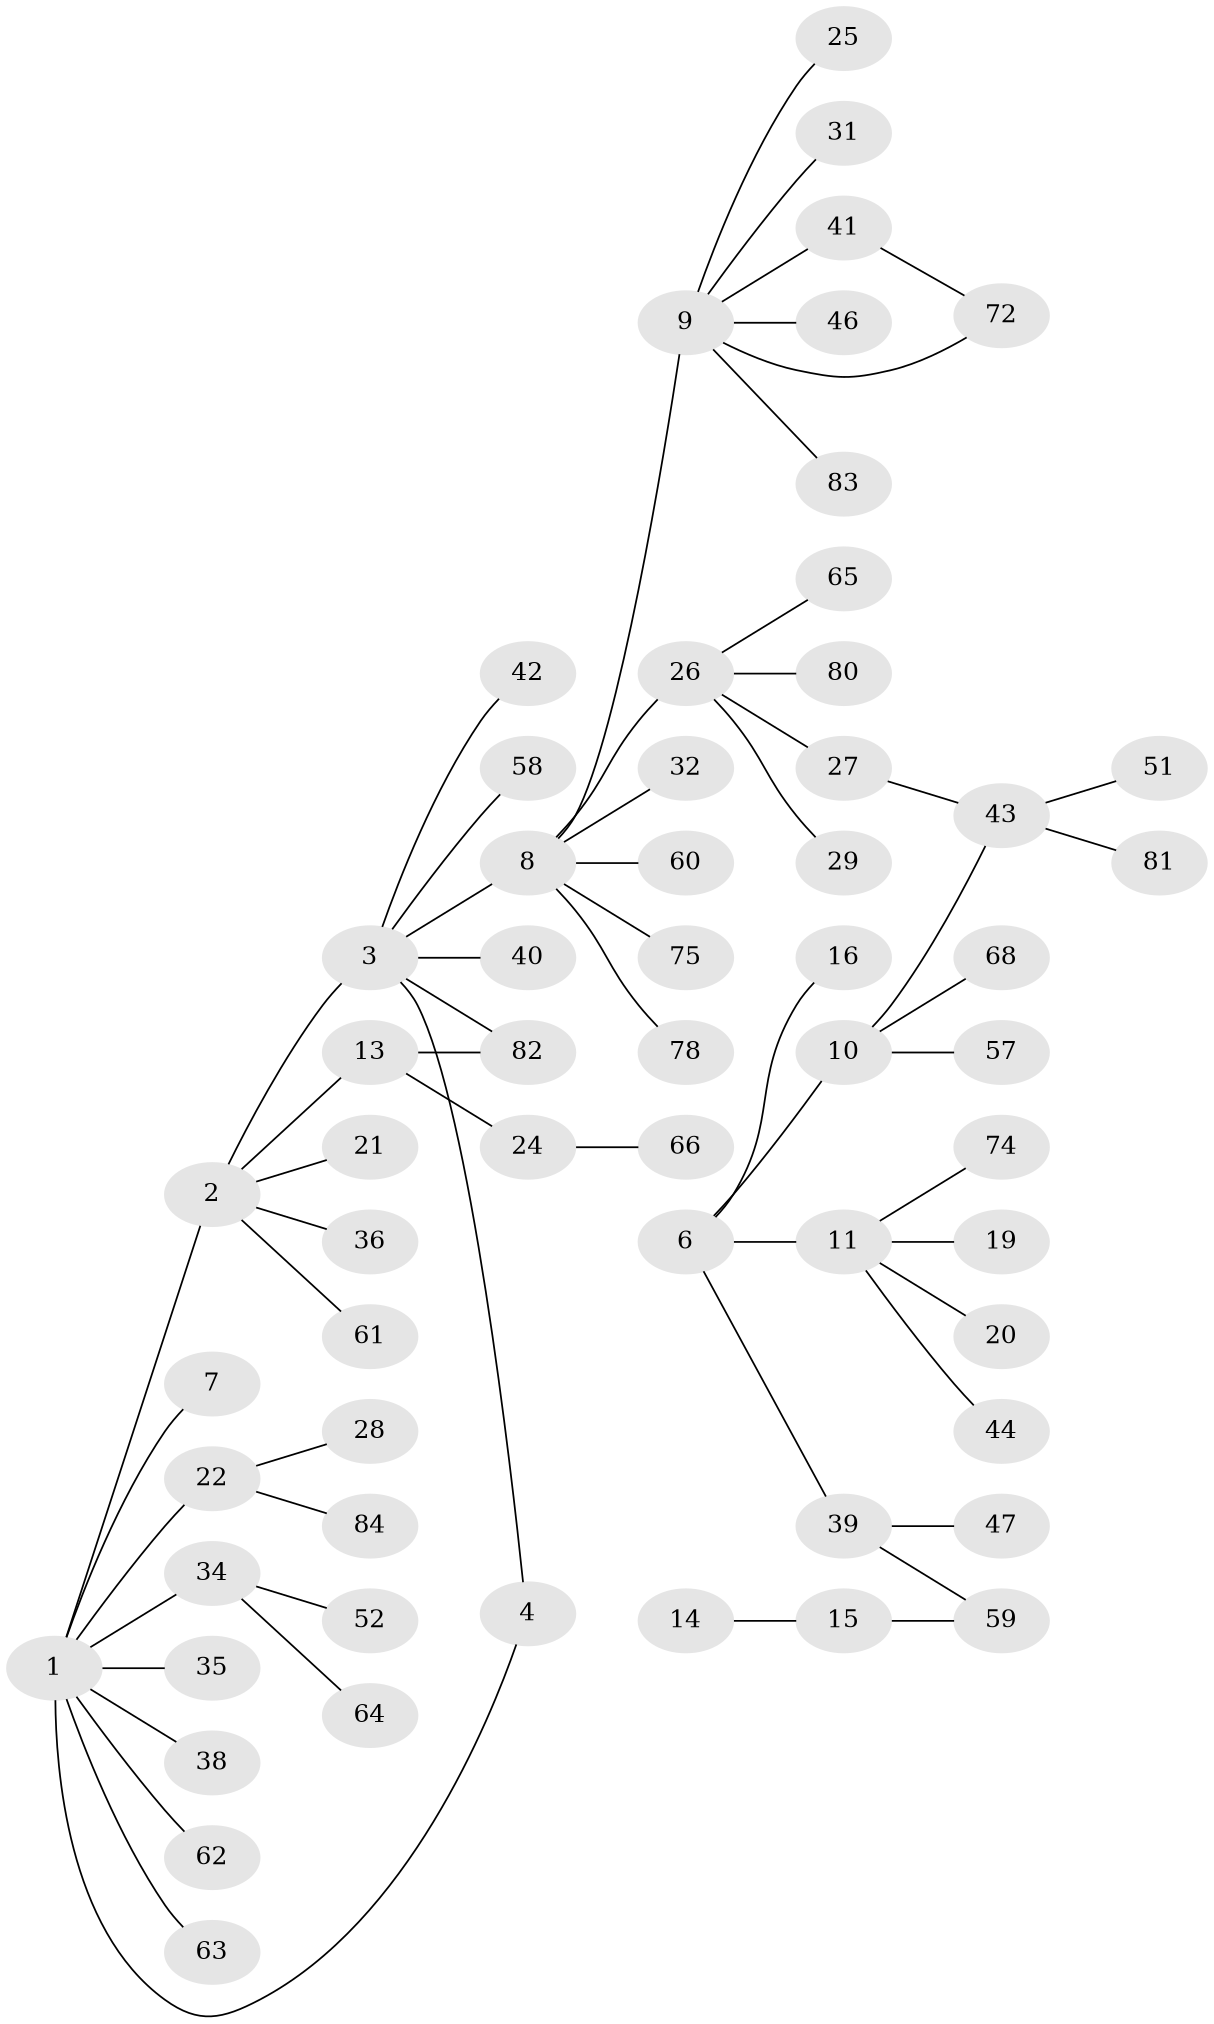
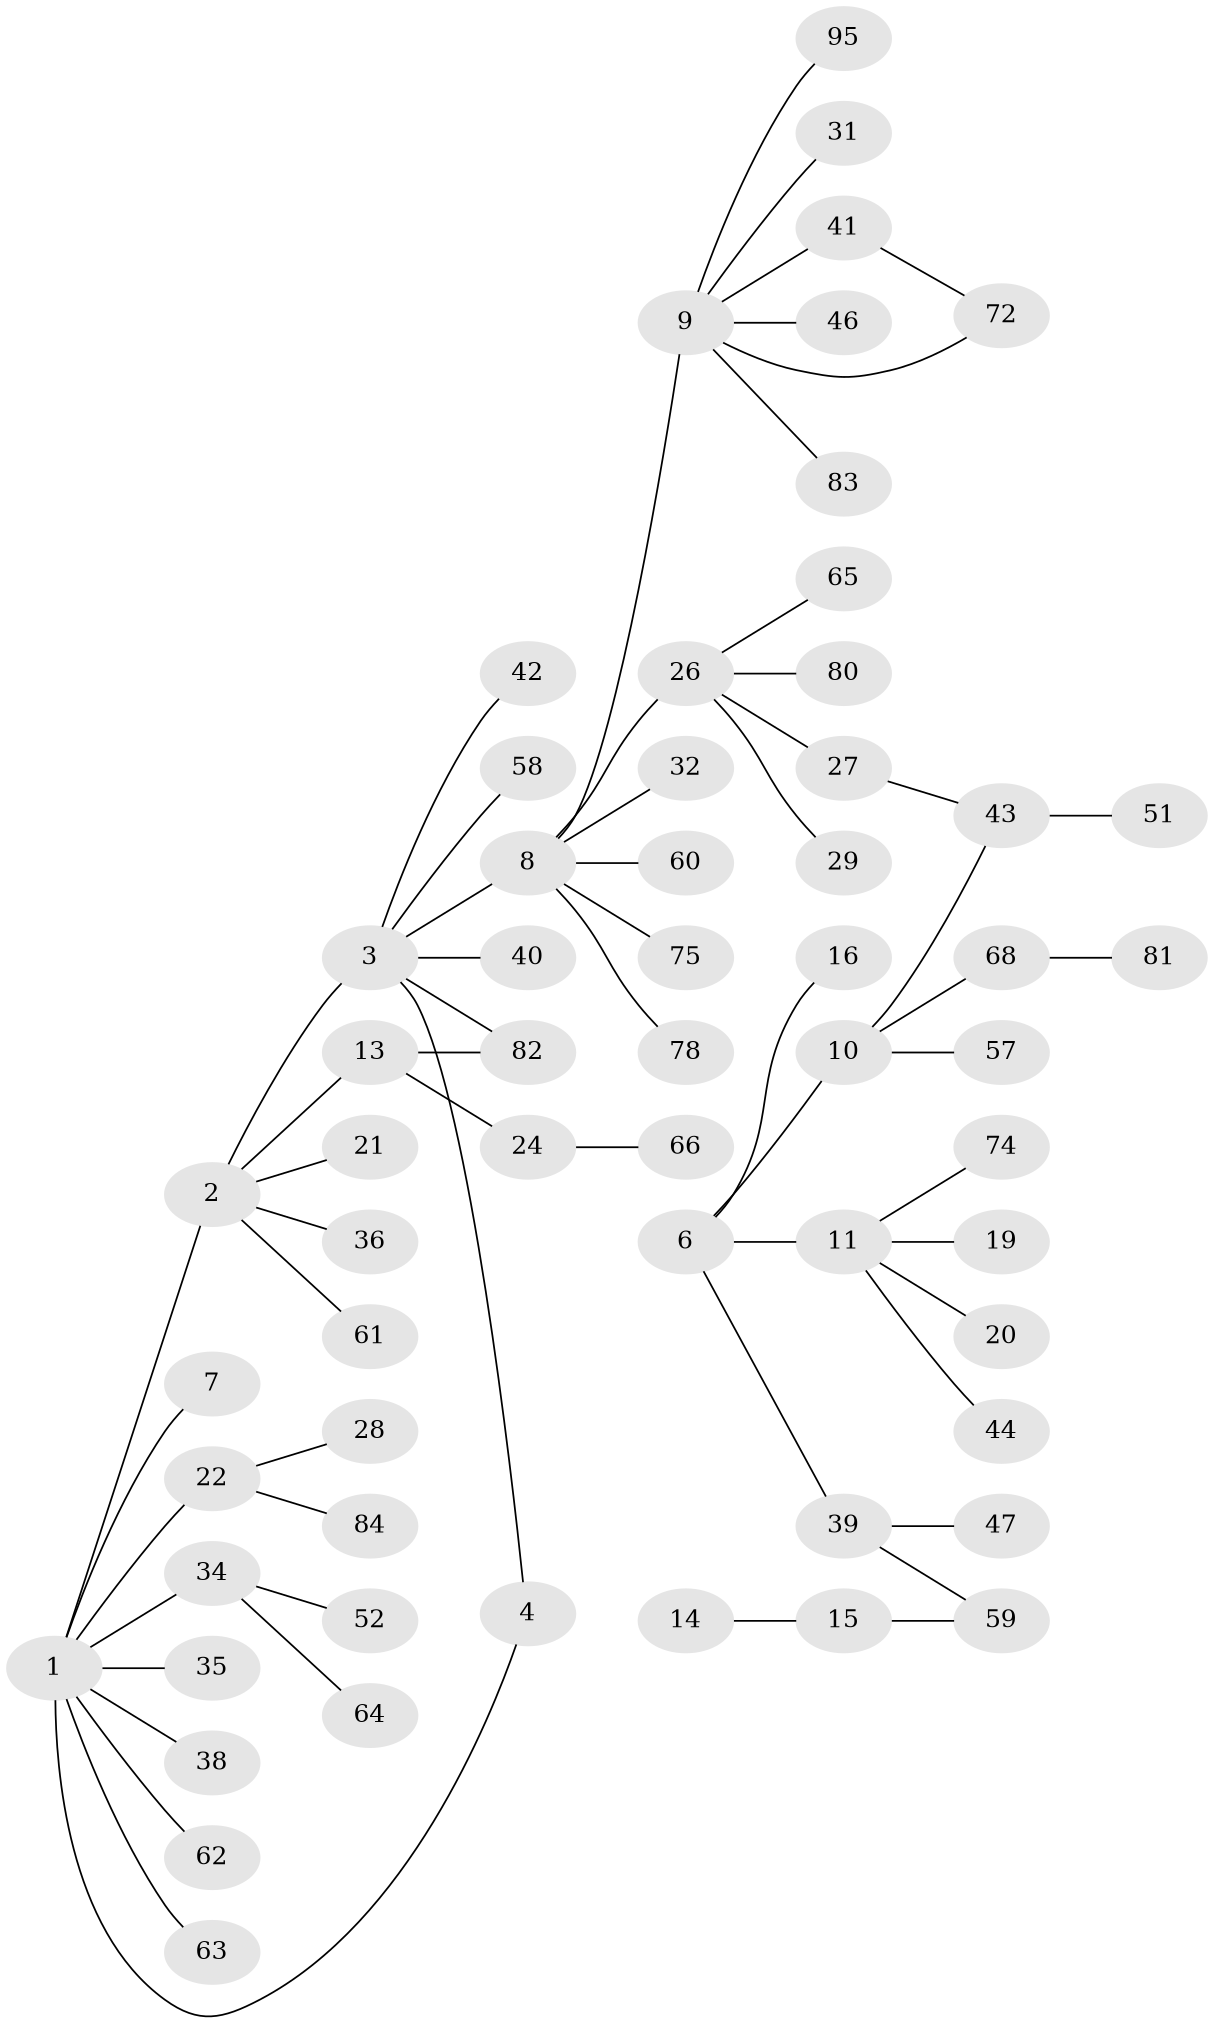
(844, 39) -> (844, 39)
(1081, 839) -> (1081, 958)
